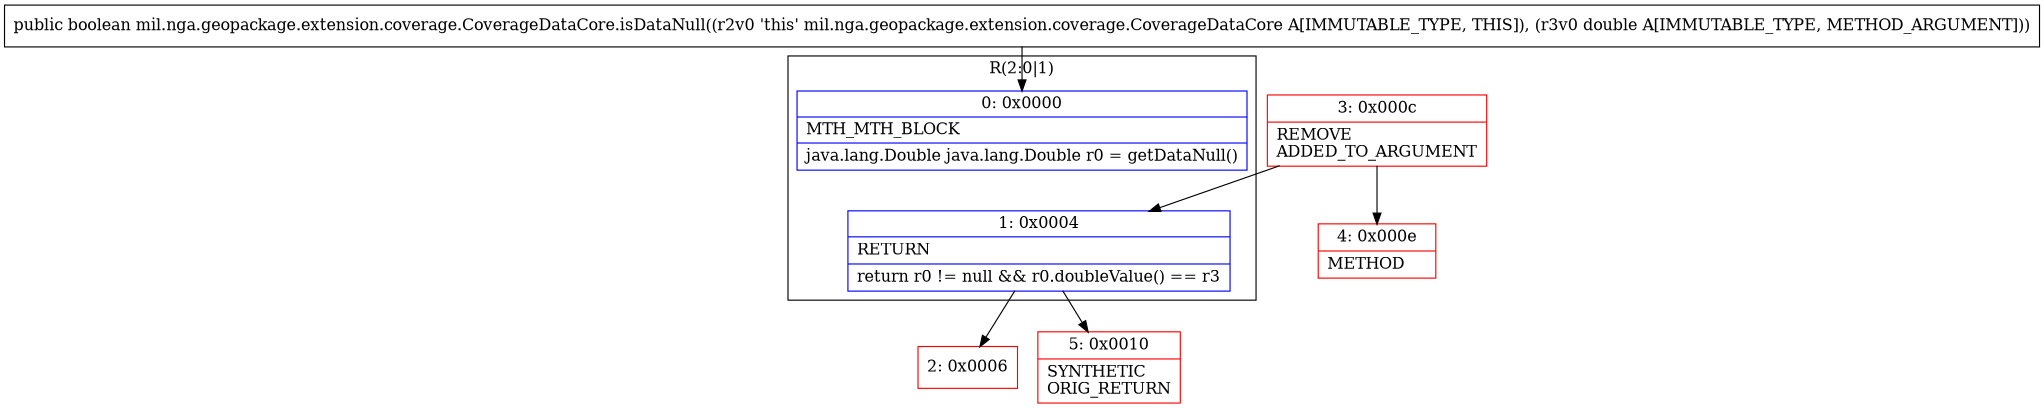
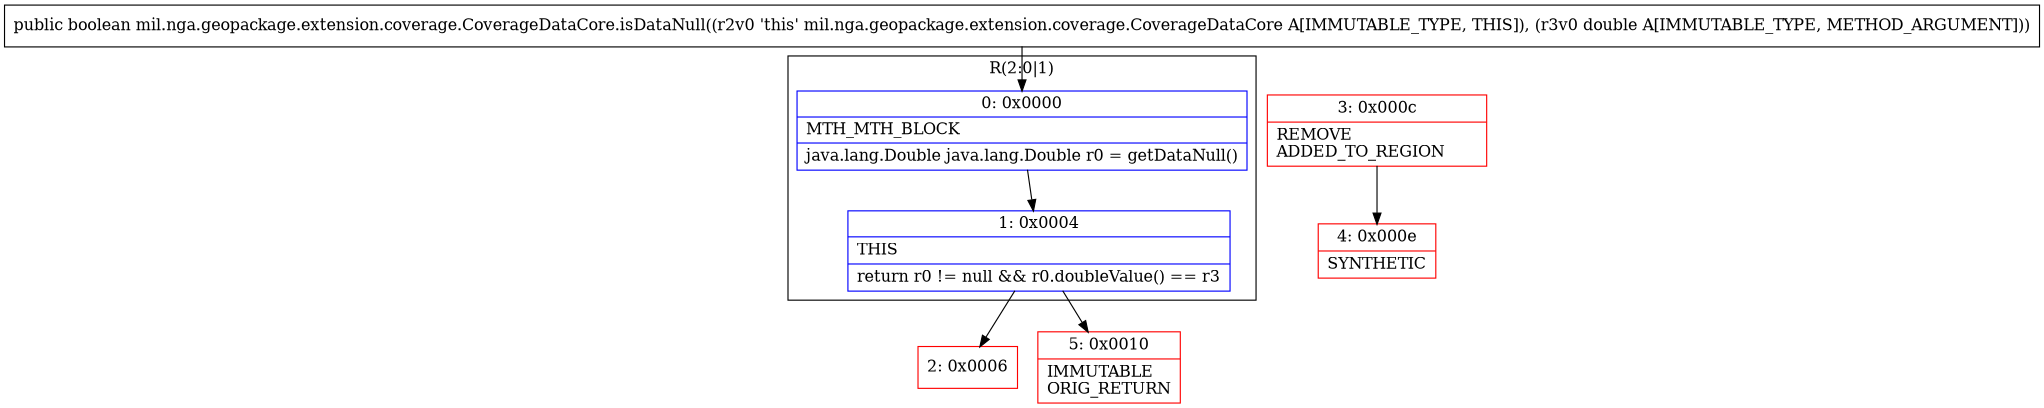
(1377, 152) -> (1361, 152)
(1220, 187) -> (1030, 185)
(894, 250) -> (878, 250)
(1366, 264) -> (1377, 264)
(1097, 372) -> (1100, 372)
